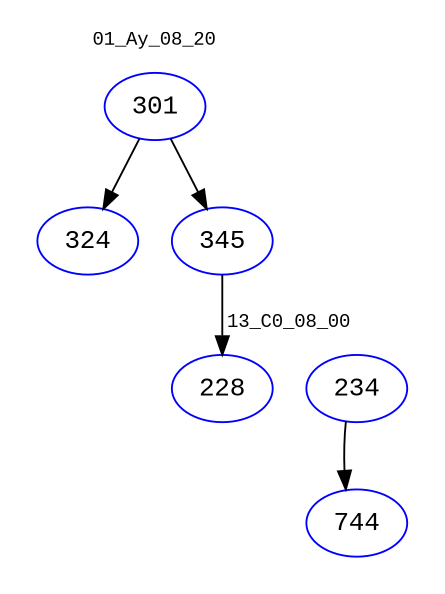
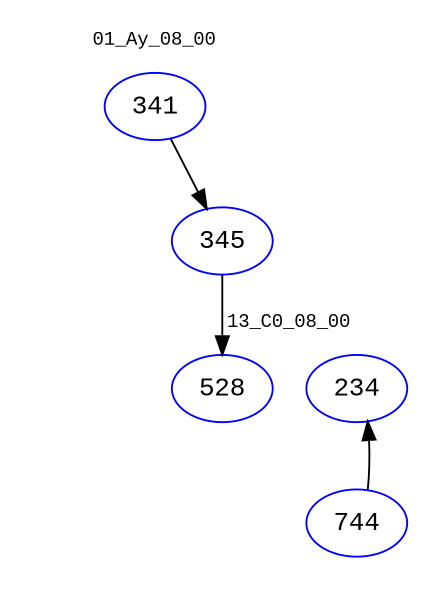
(155, 40) -> (155, 40)
(155, 106) -> (155, 106)
(88, 241) -> none
(222, 389) -> (222, 389)
(344, 446) -> (369, 465)
